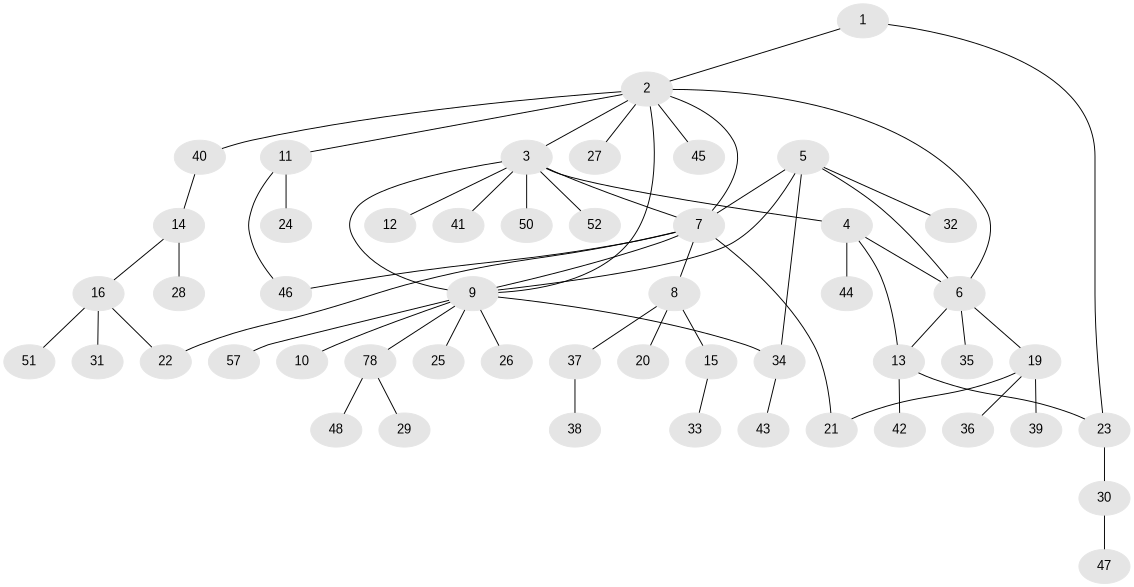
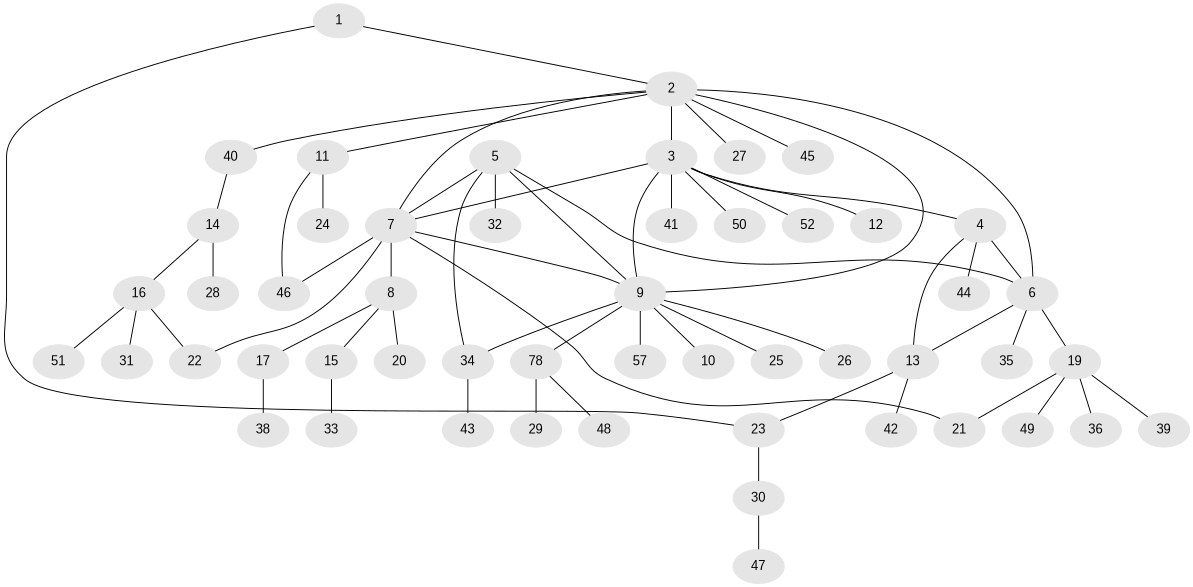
(575, 362) -> (263, 362)
none -> (1028, 430)
